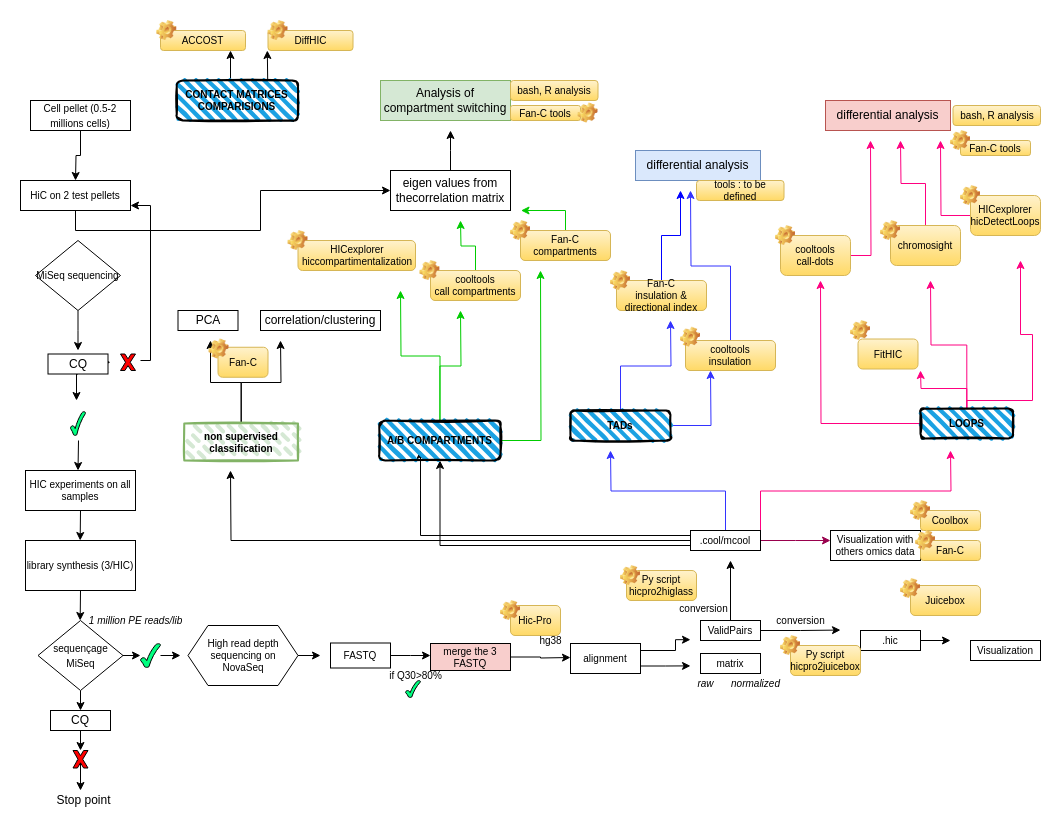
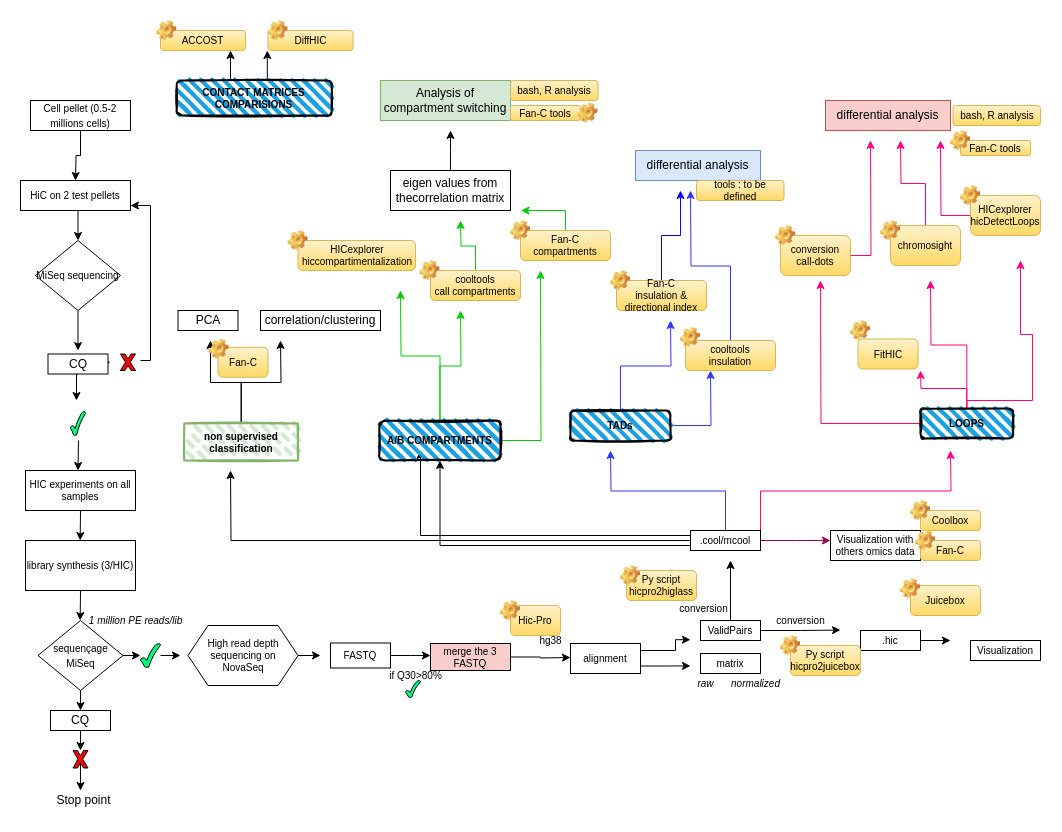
(237, 101) -> (254, 98)
(240, 231) -> (78, 221)
(816, 256) -> (816, 256)
